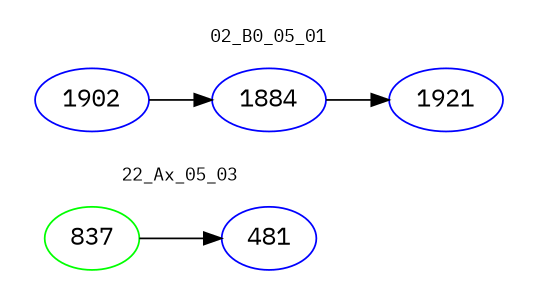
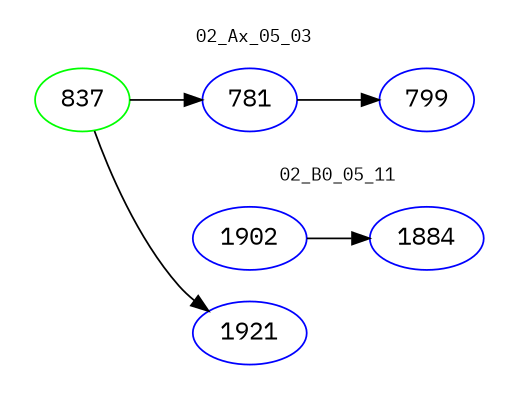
(269, 38) -> (338, 176)
(349, 100) -> (135, 222)
none -> (427, 100)
(181, 176) -> (255, 38)
(269, 238) -> (250, 100)
